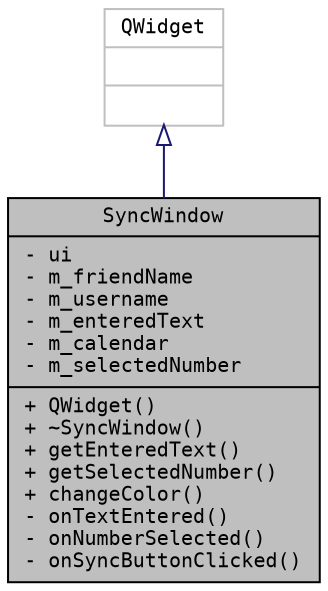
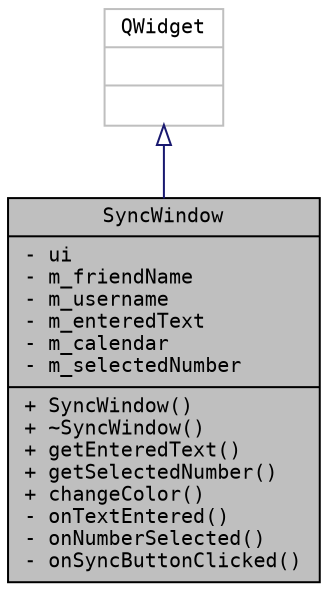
(92, 406) -> (110, 406)
